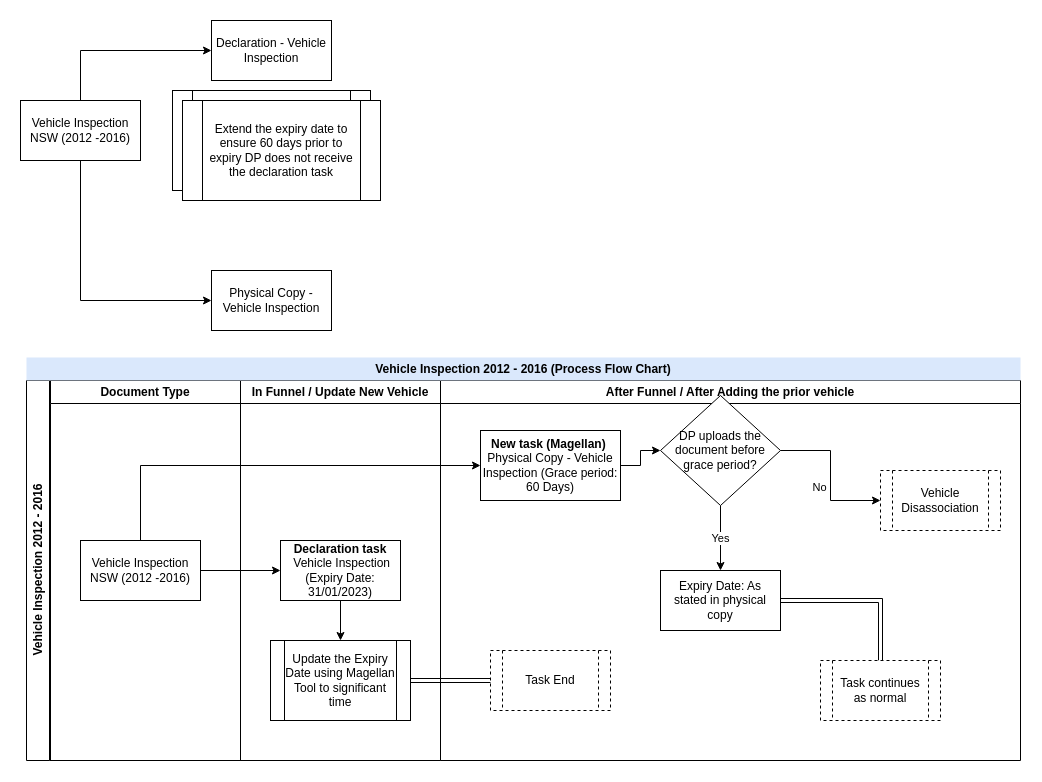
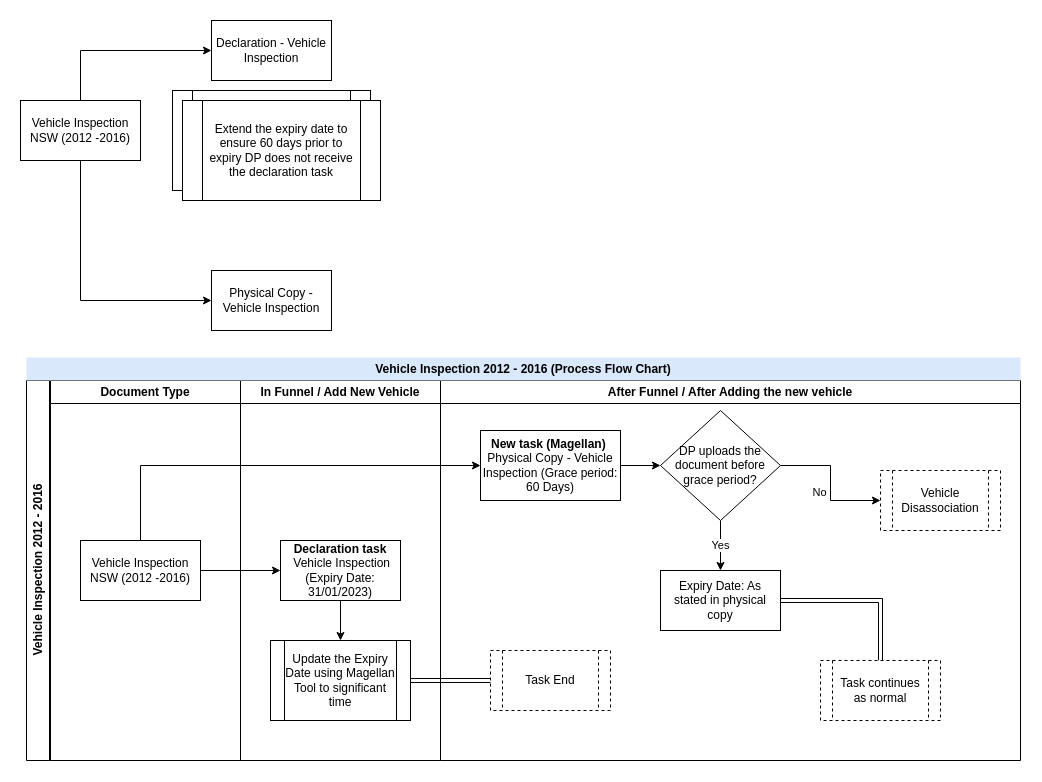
(341, 393) -> (341, 393)
(731, 393) -> (731, 393)
(721, 451) -> (721, 466)
